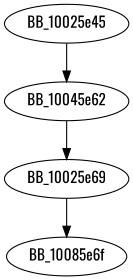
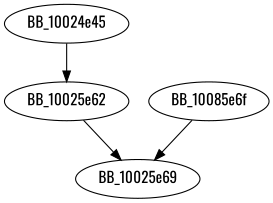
(67, 24) -> (67, 24)
(67, 101) -> (67, 101)
(67, 212) -> (177, 136)
